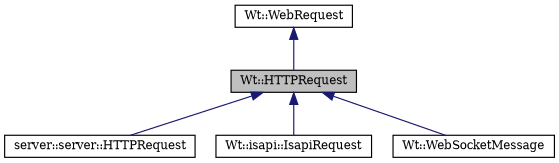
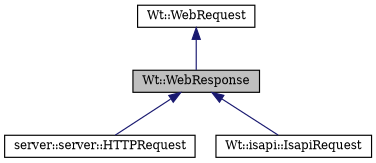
(294, 81) -> (196, 81)
(474, 146) -> none
